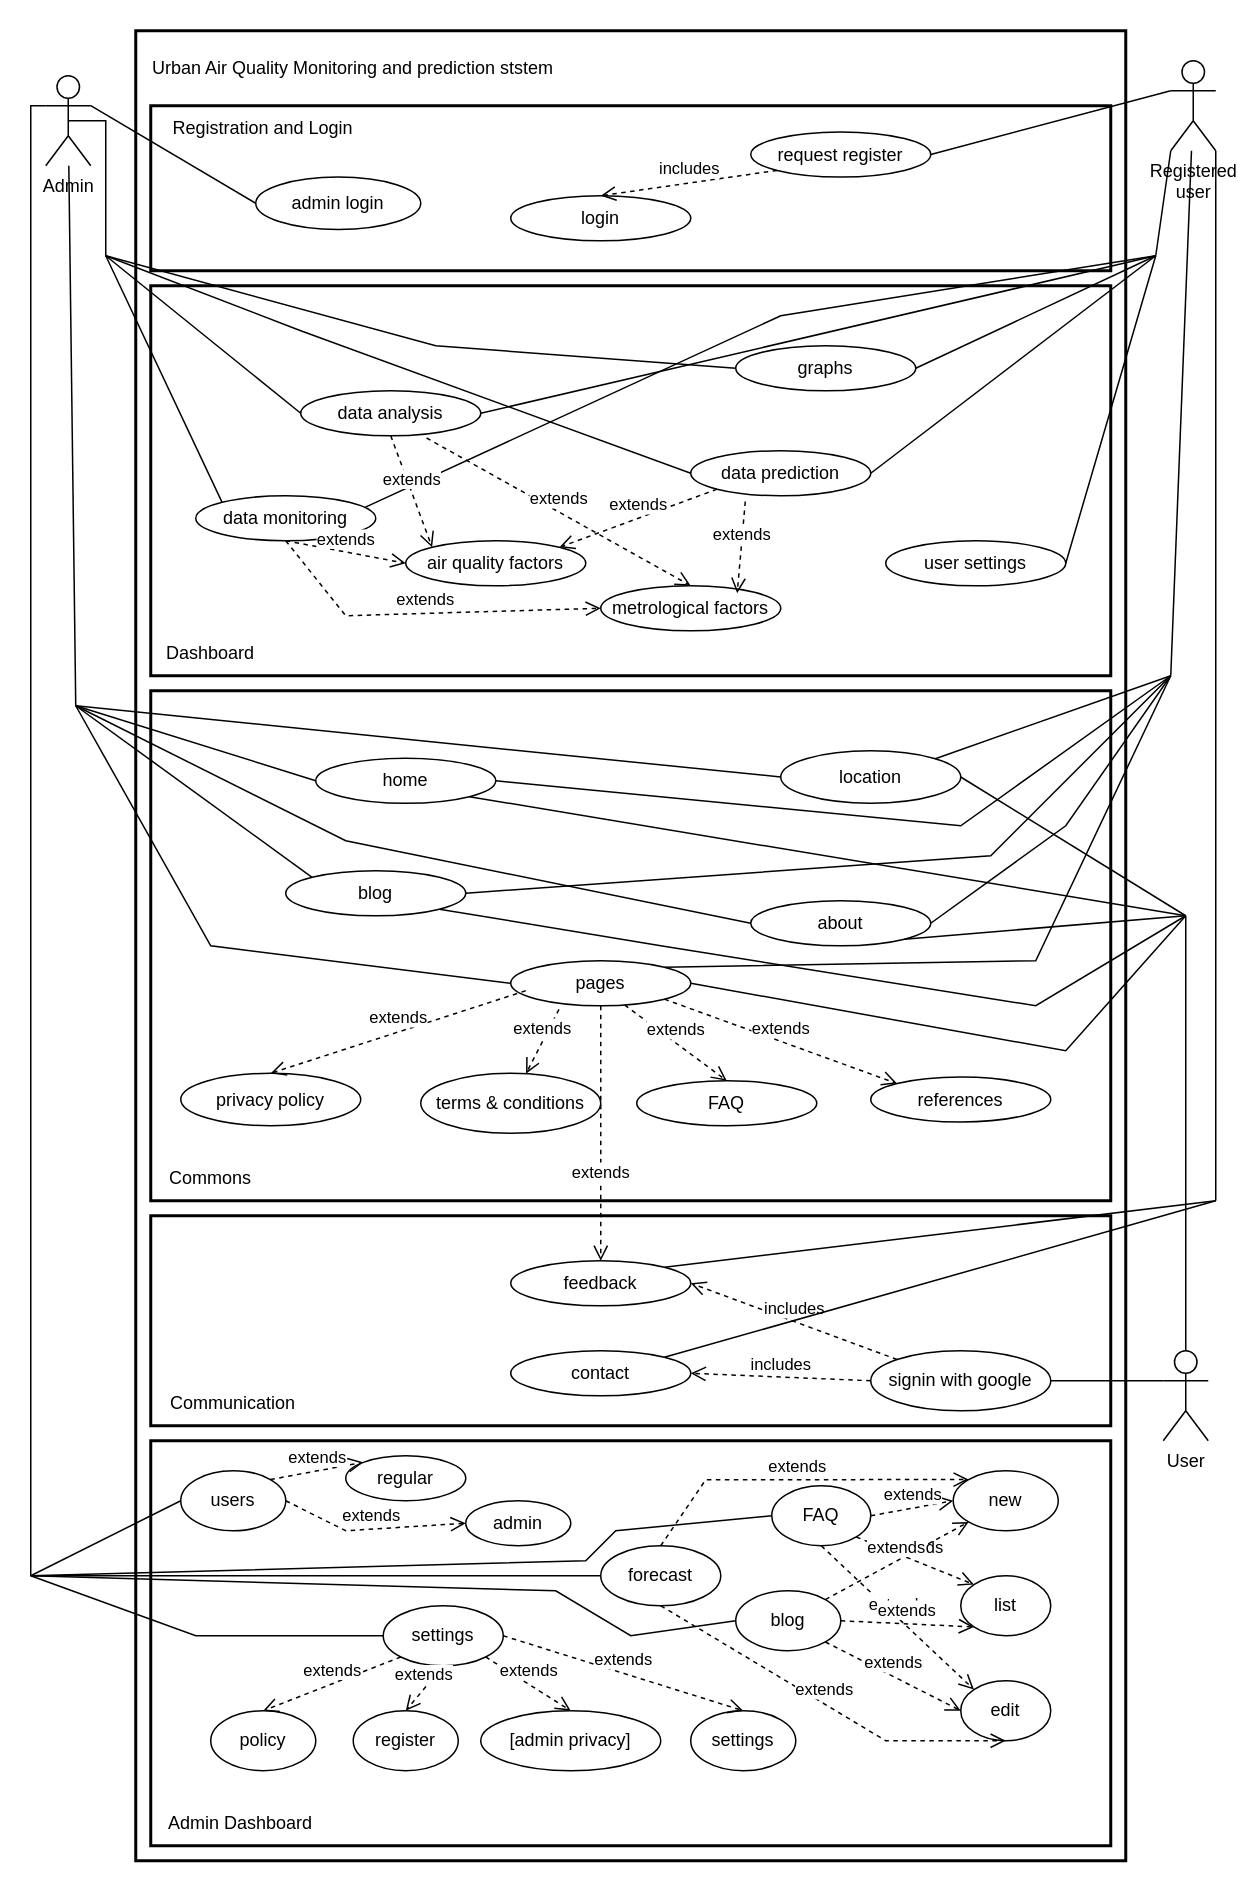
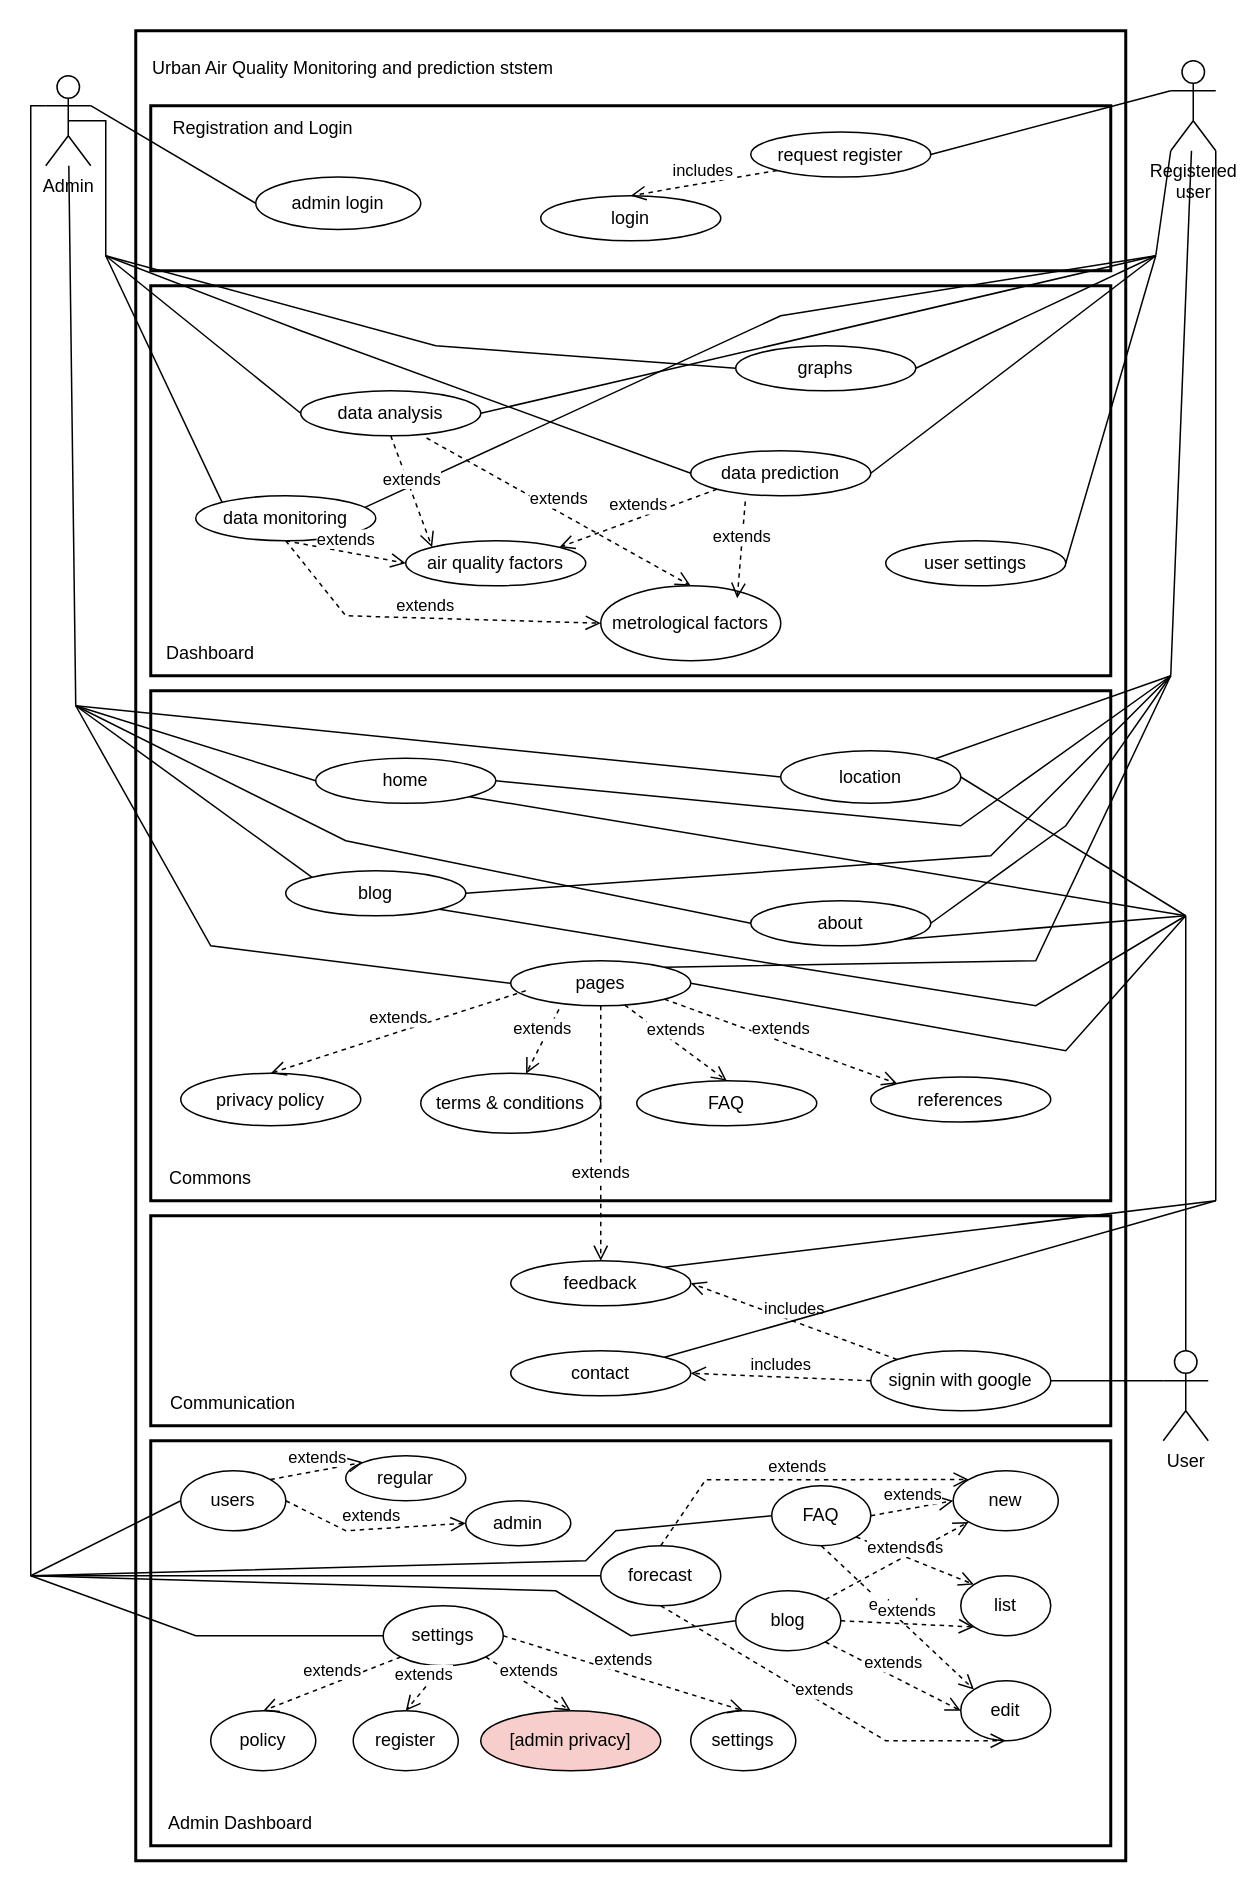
(601, 218) -> (631, 218)
(691, 608) -> (691, 623)
(571, 1741) -> (571, 1741)
